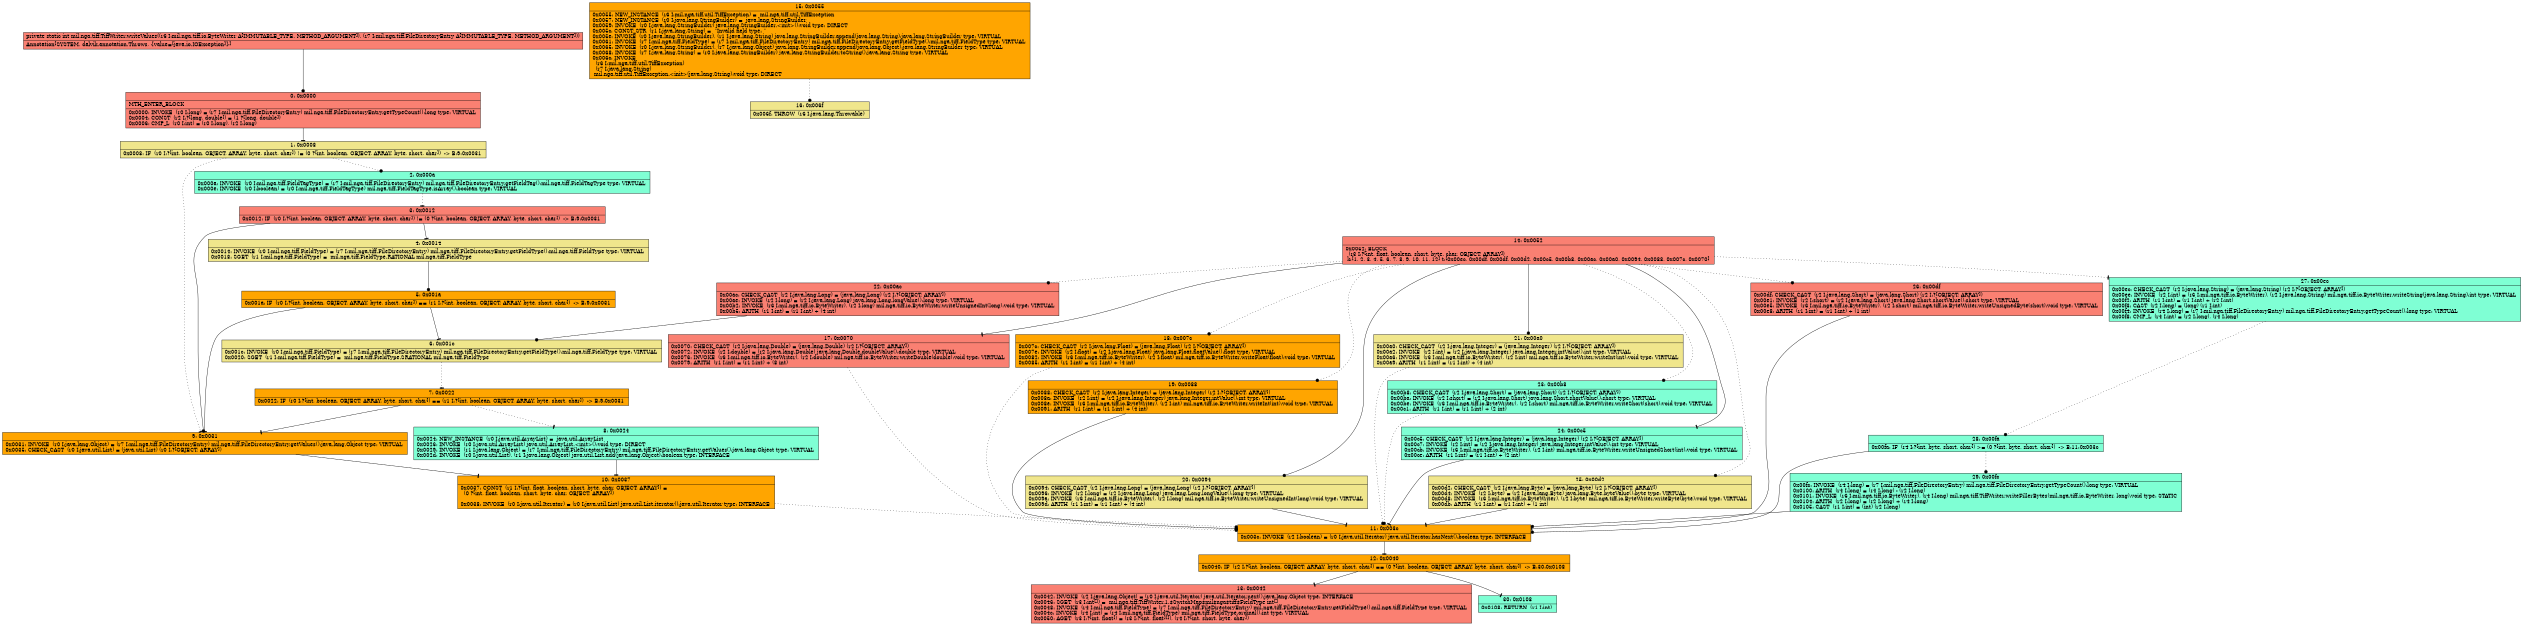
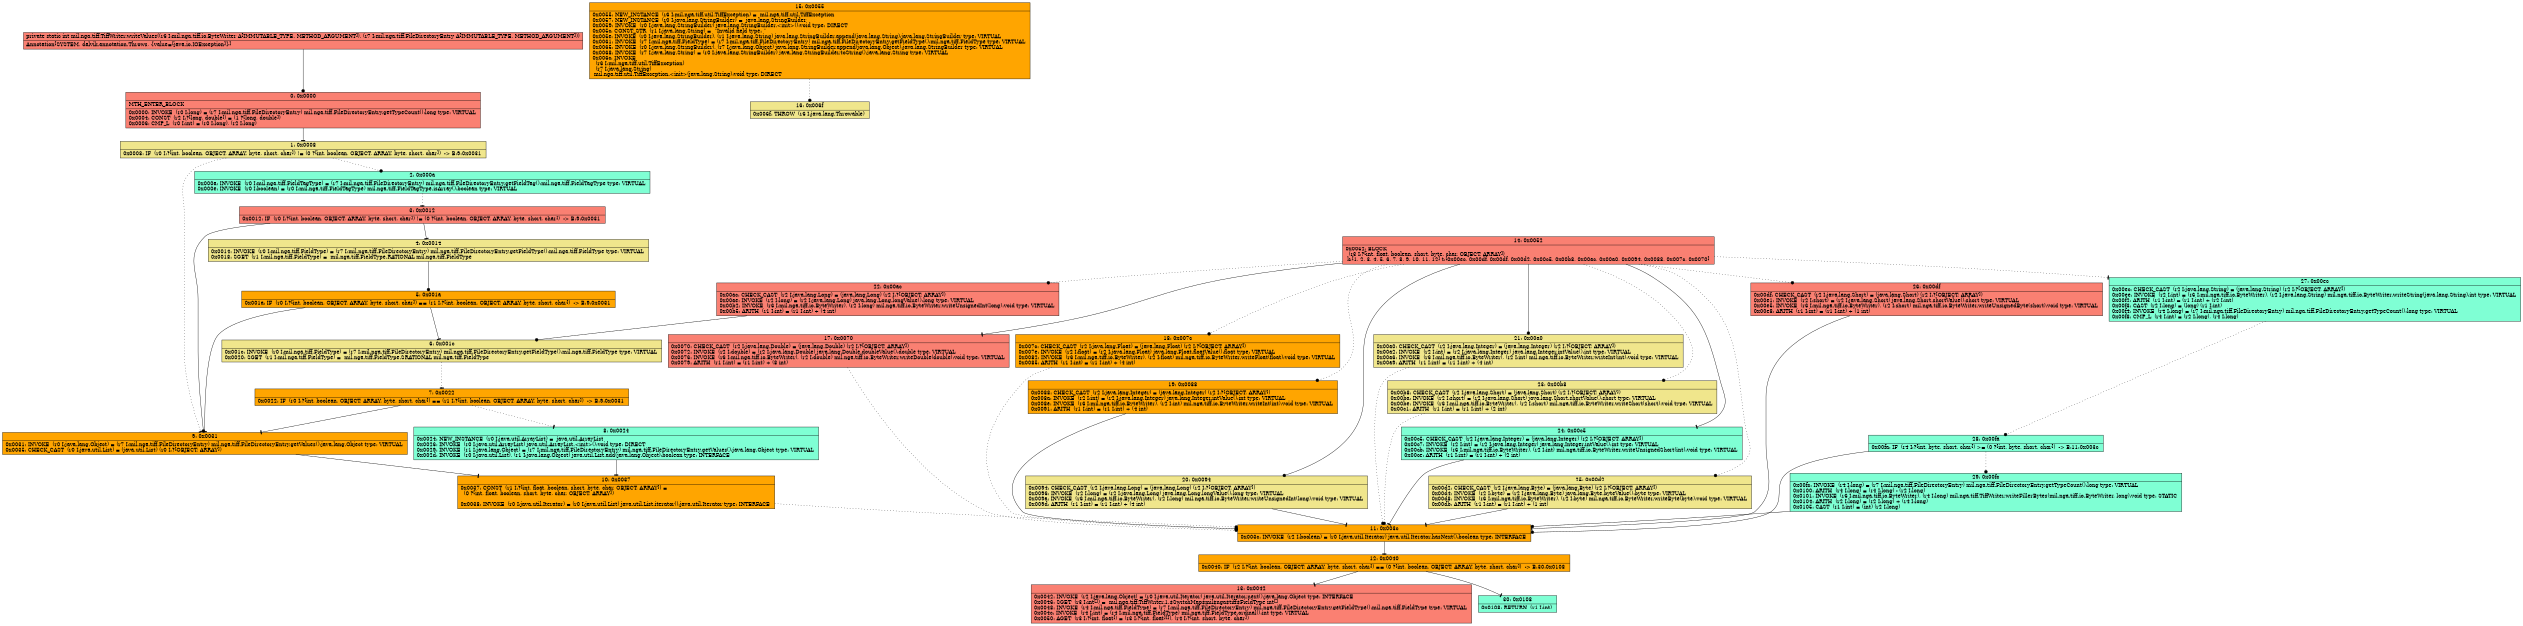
(1552, 397) -> (1552, 397)
